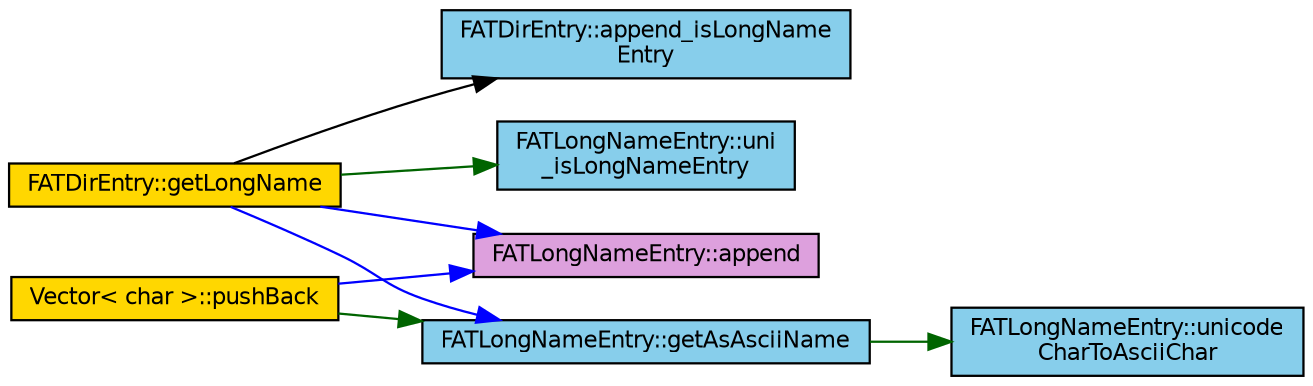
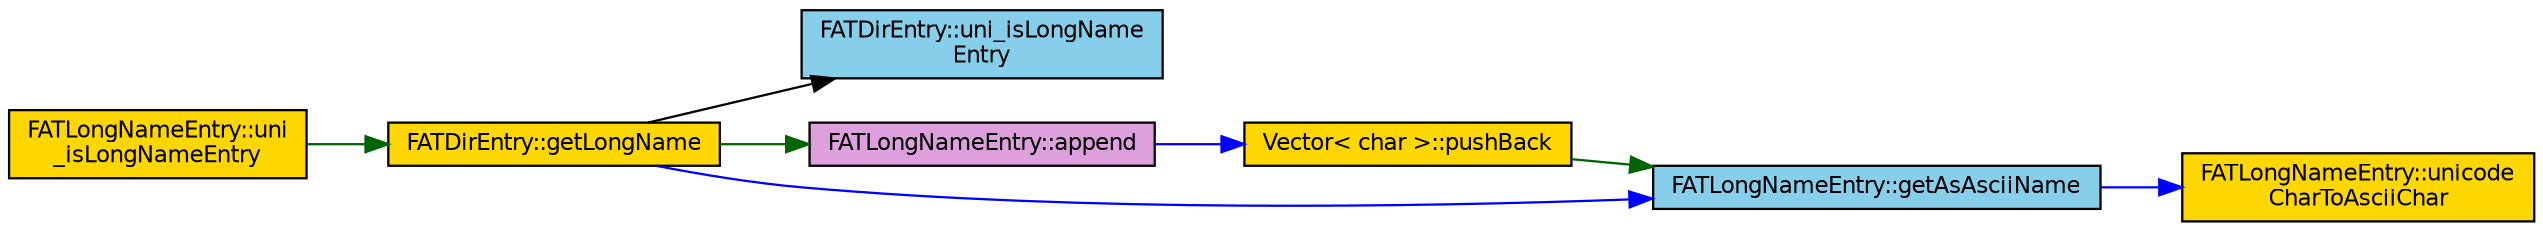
(646, 44) -> (982, 44)
(646, 156) -> (158, 144)
(407, 171) -> (336, 144)
(399, 219) -> (753, 144)
(408, 277) -> (1188, 144)
(899, 342) -> (2130, 187)
(1127, 342) -> (2358, 187)
